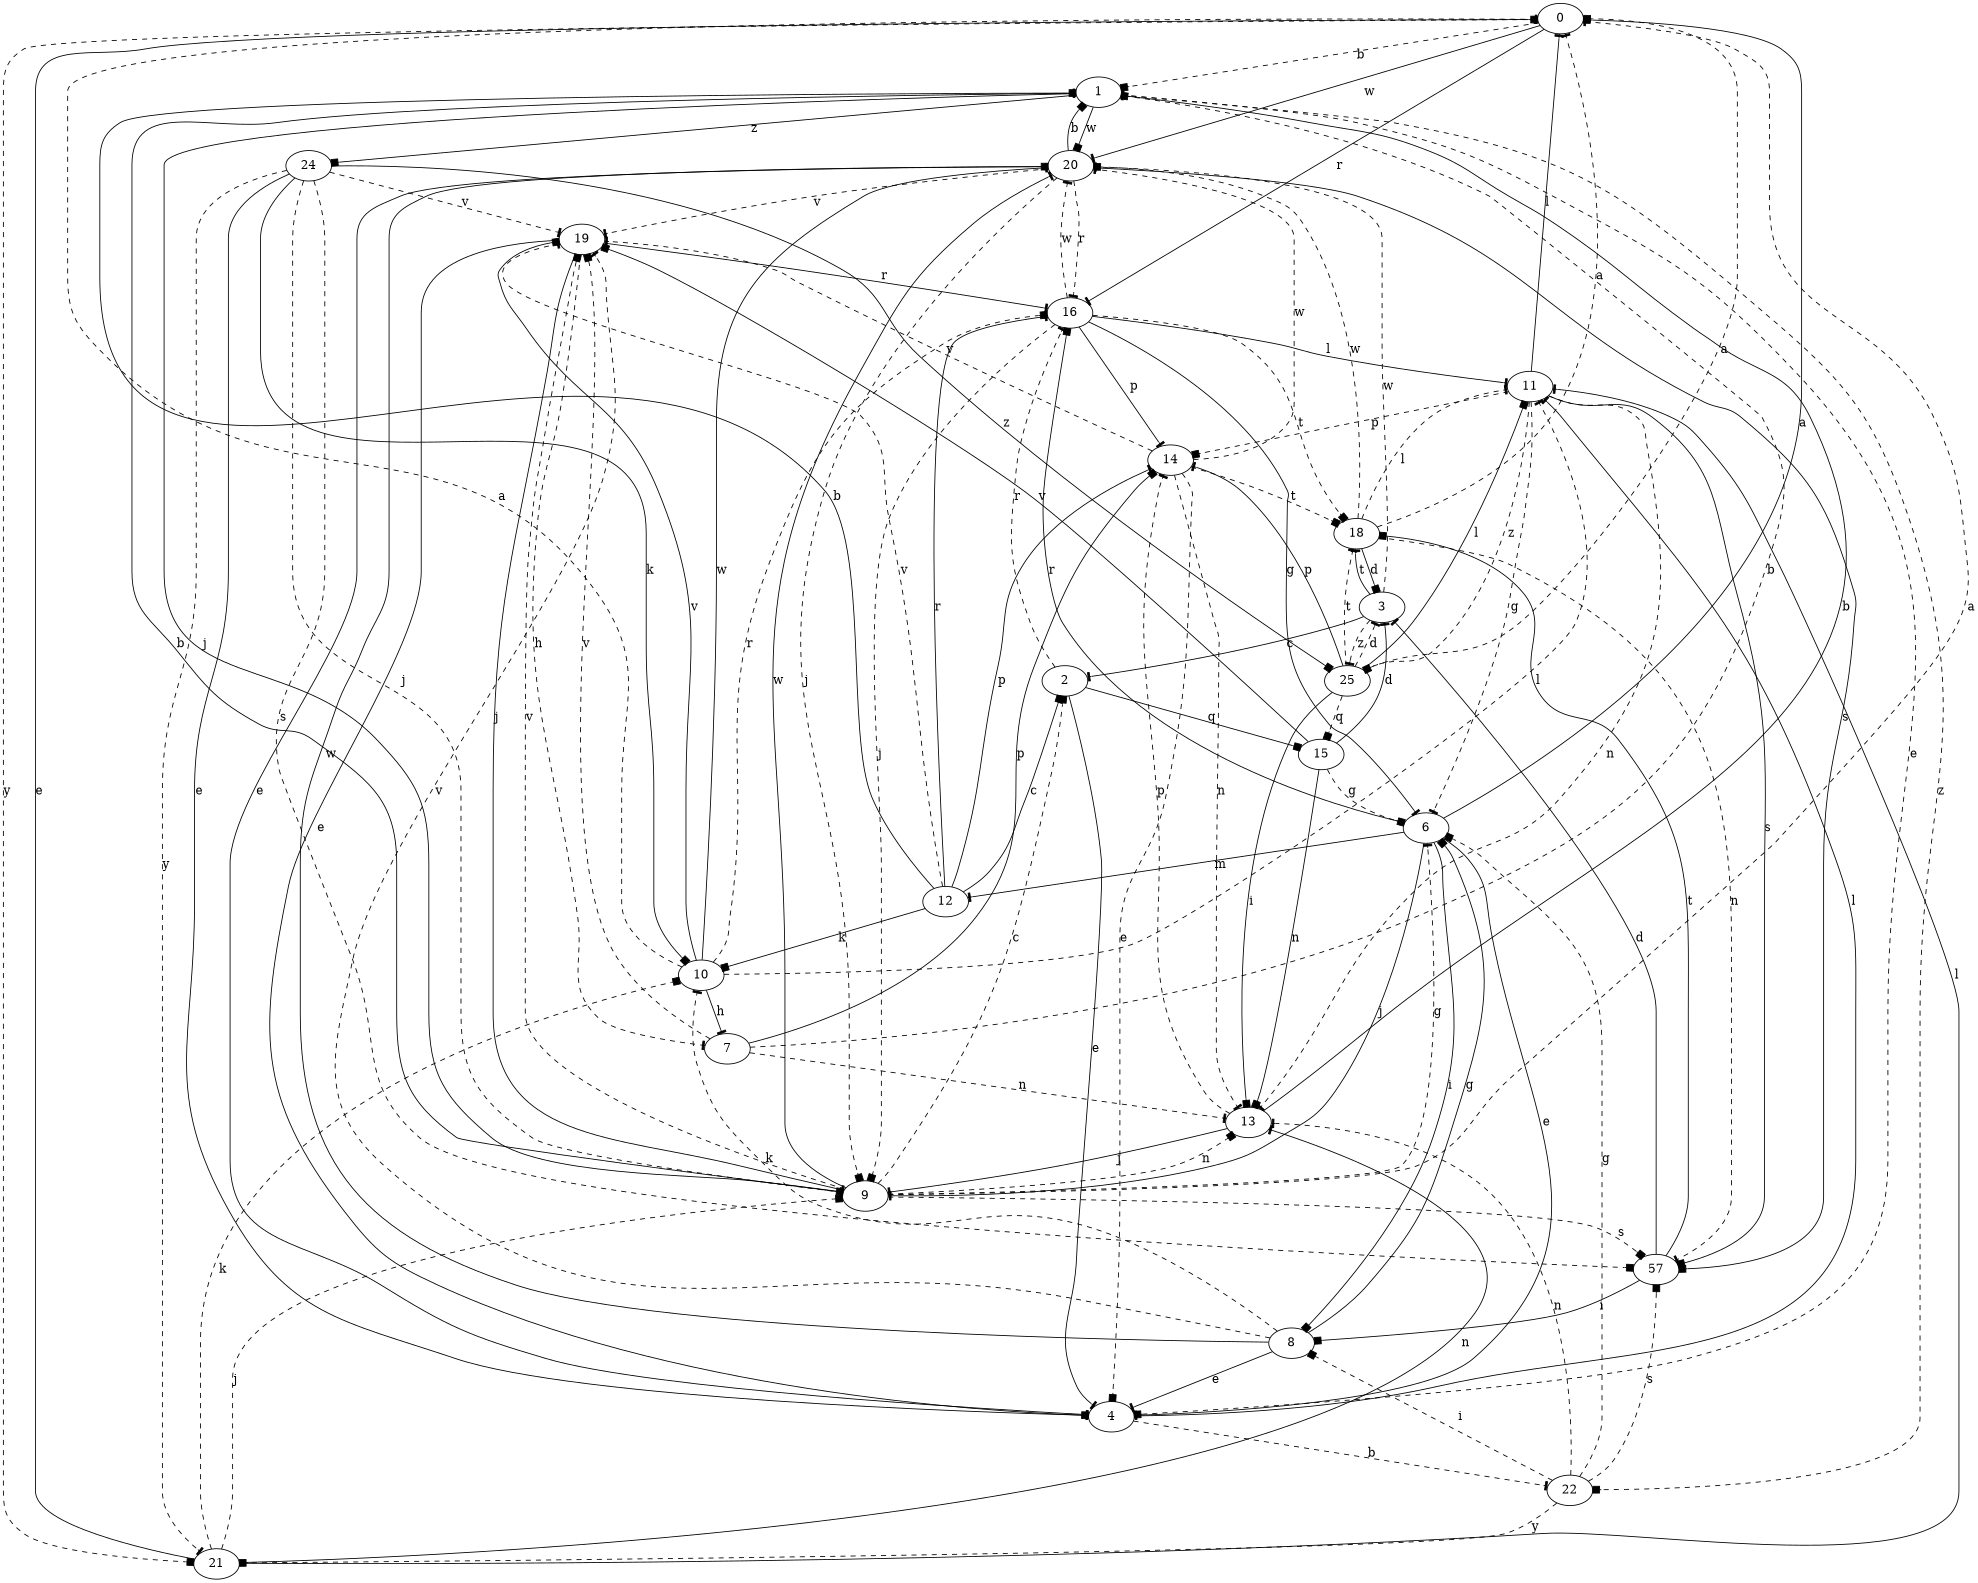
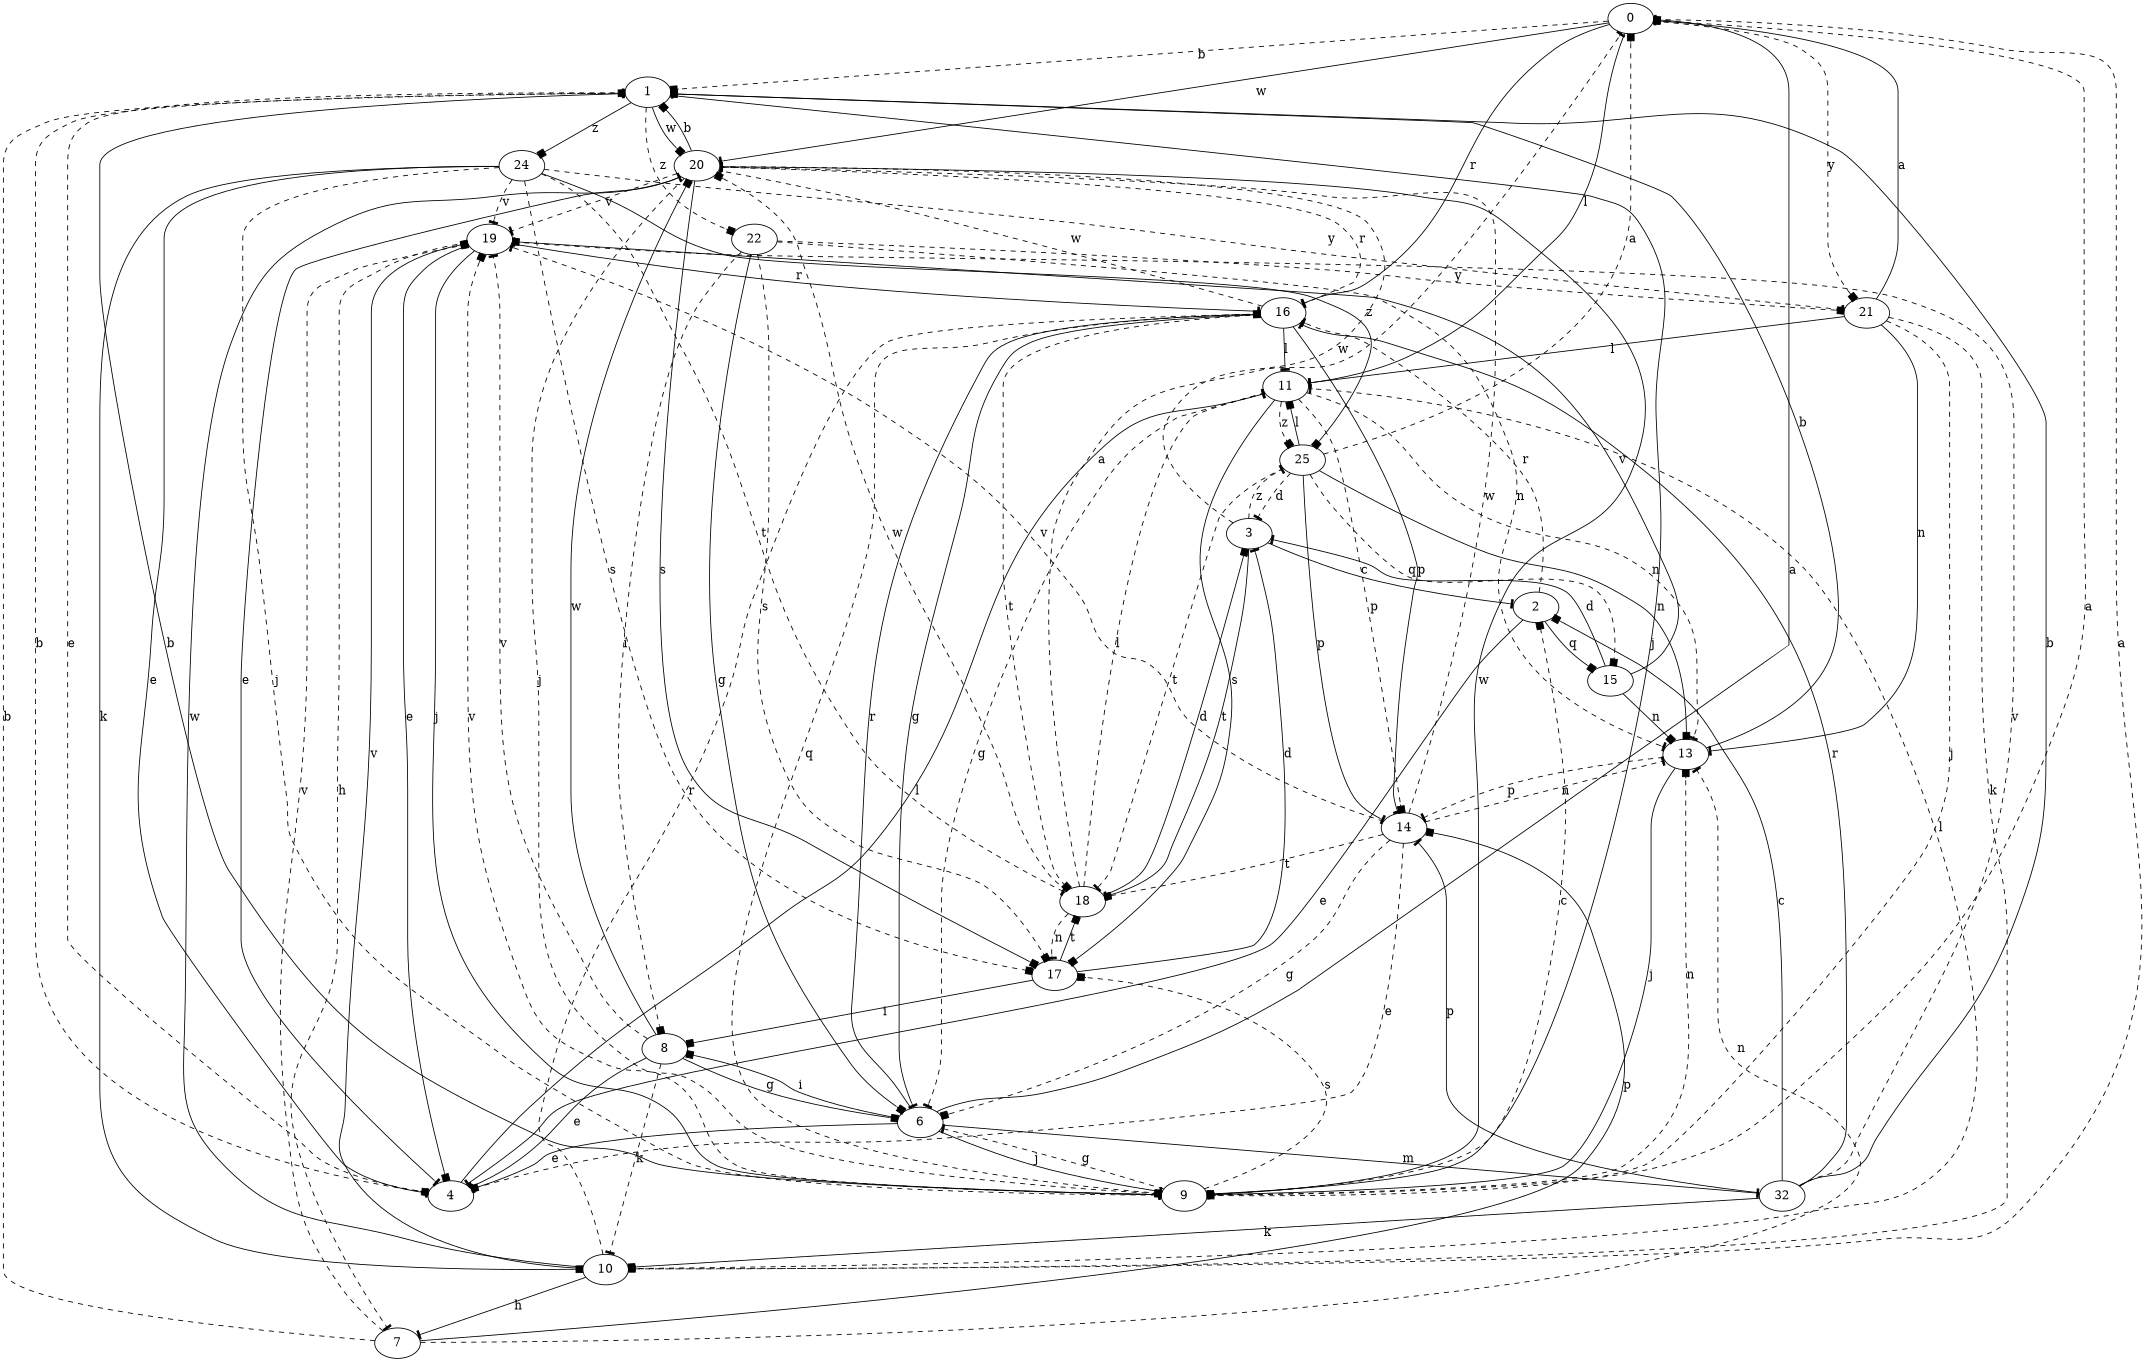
(1545, 205) -> (1531, 263)
none -> (759, 539)
(880, 754) -> (809, 754)
(39, 791) -> (1902, 166)
(1352, 800) -> (1197, 1016)
(946, 902) -> (1782, 1196)
(1251, 902) -> (1661, 607)
(1602, 1130) -> (716, 681)
(1656, 1270) -> (1055, 975)
(1338, 1453) -> (36, 499)
